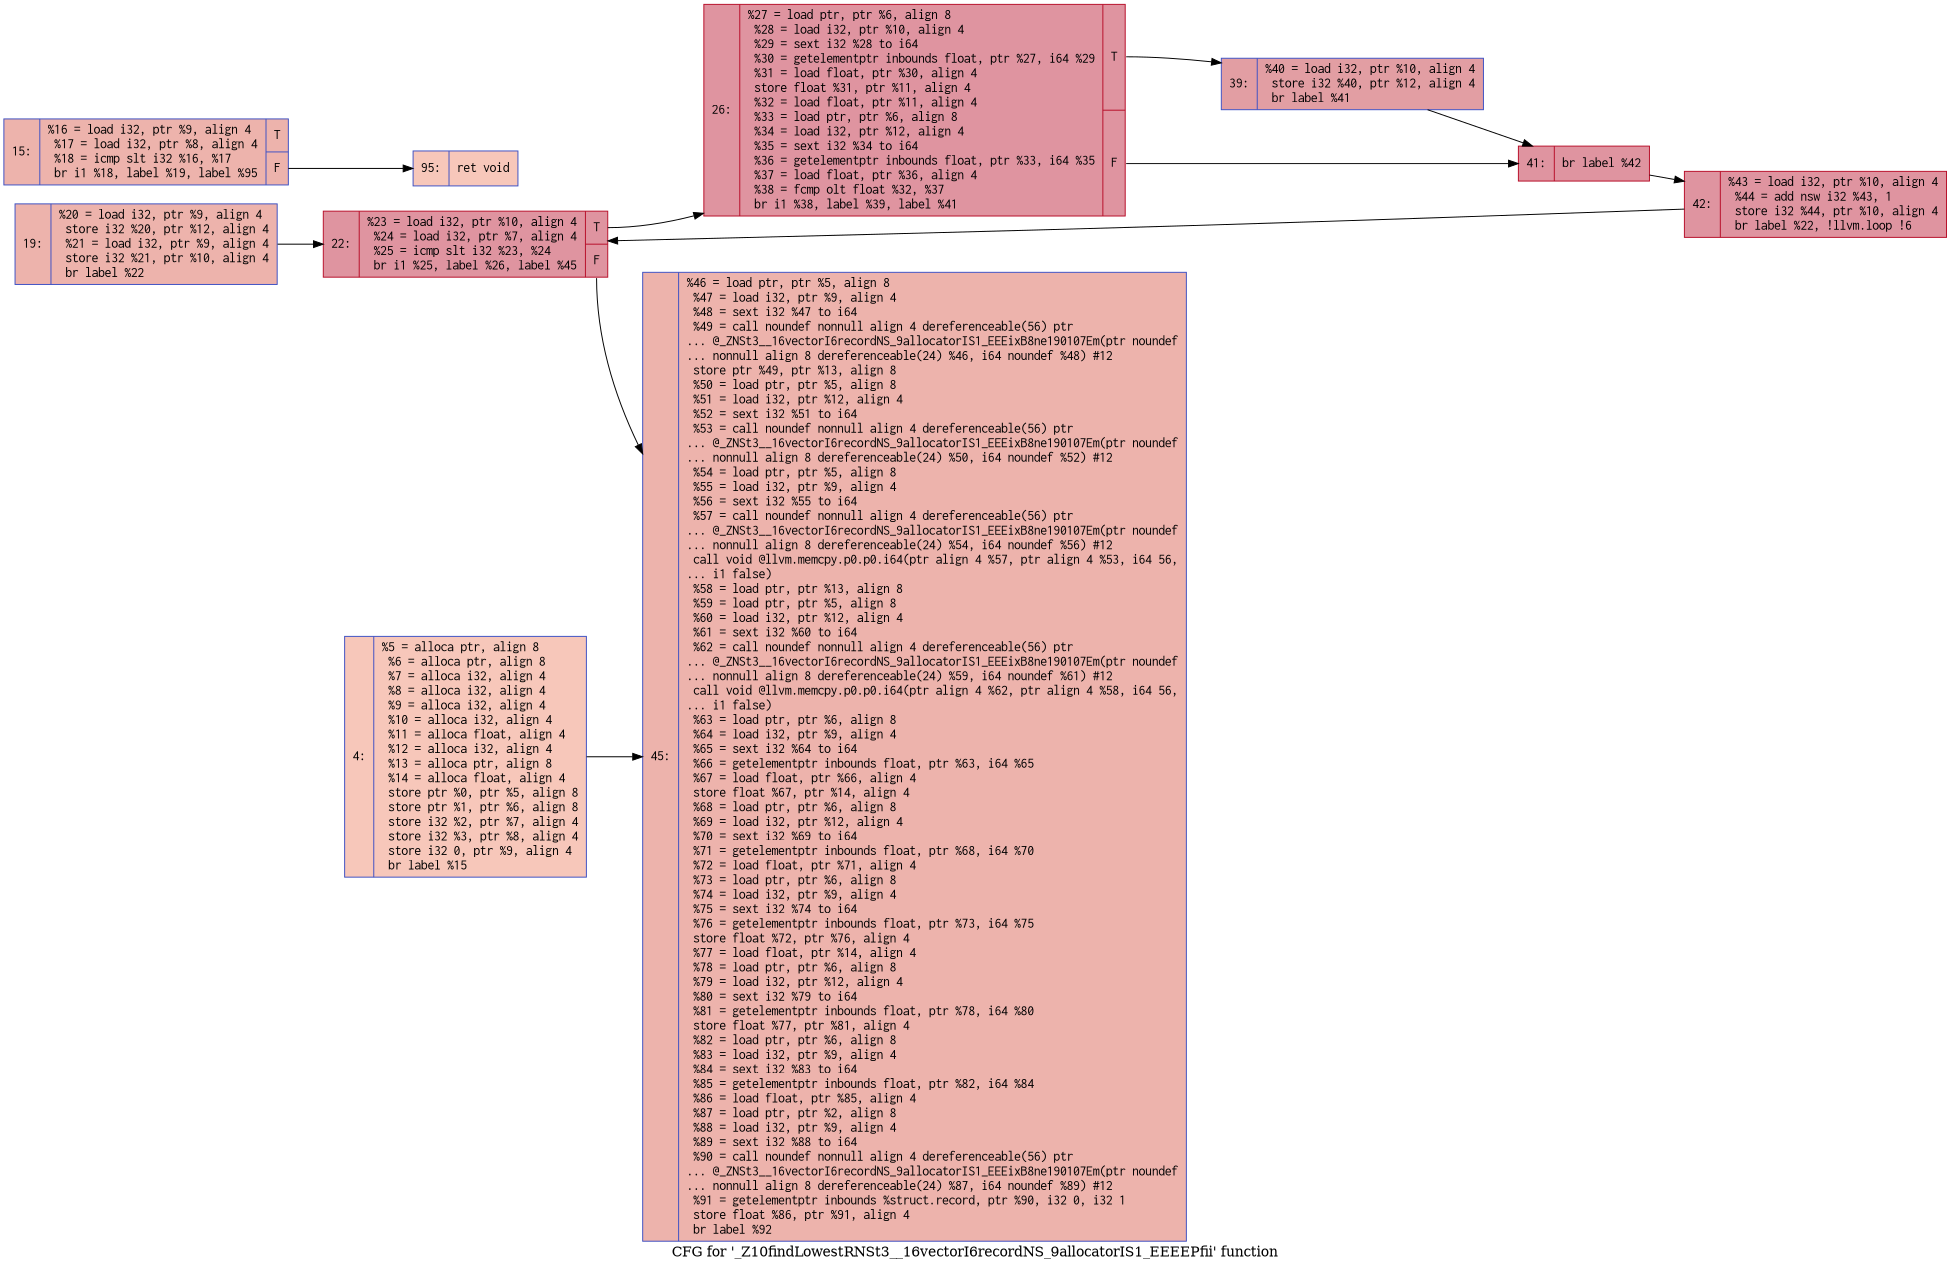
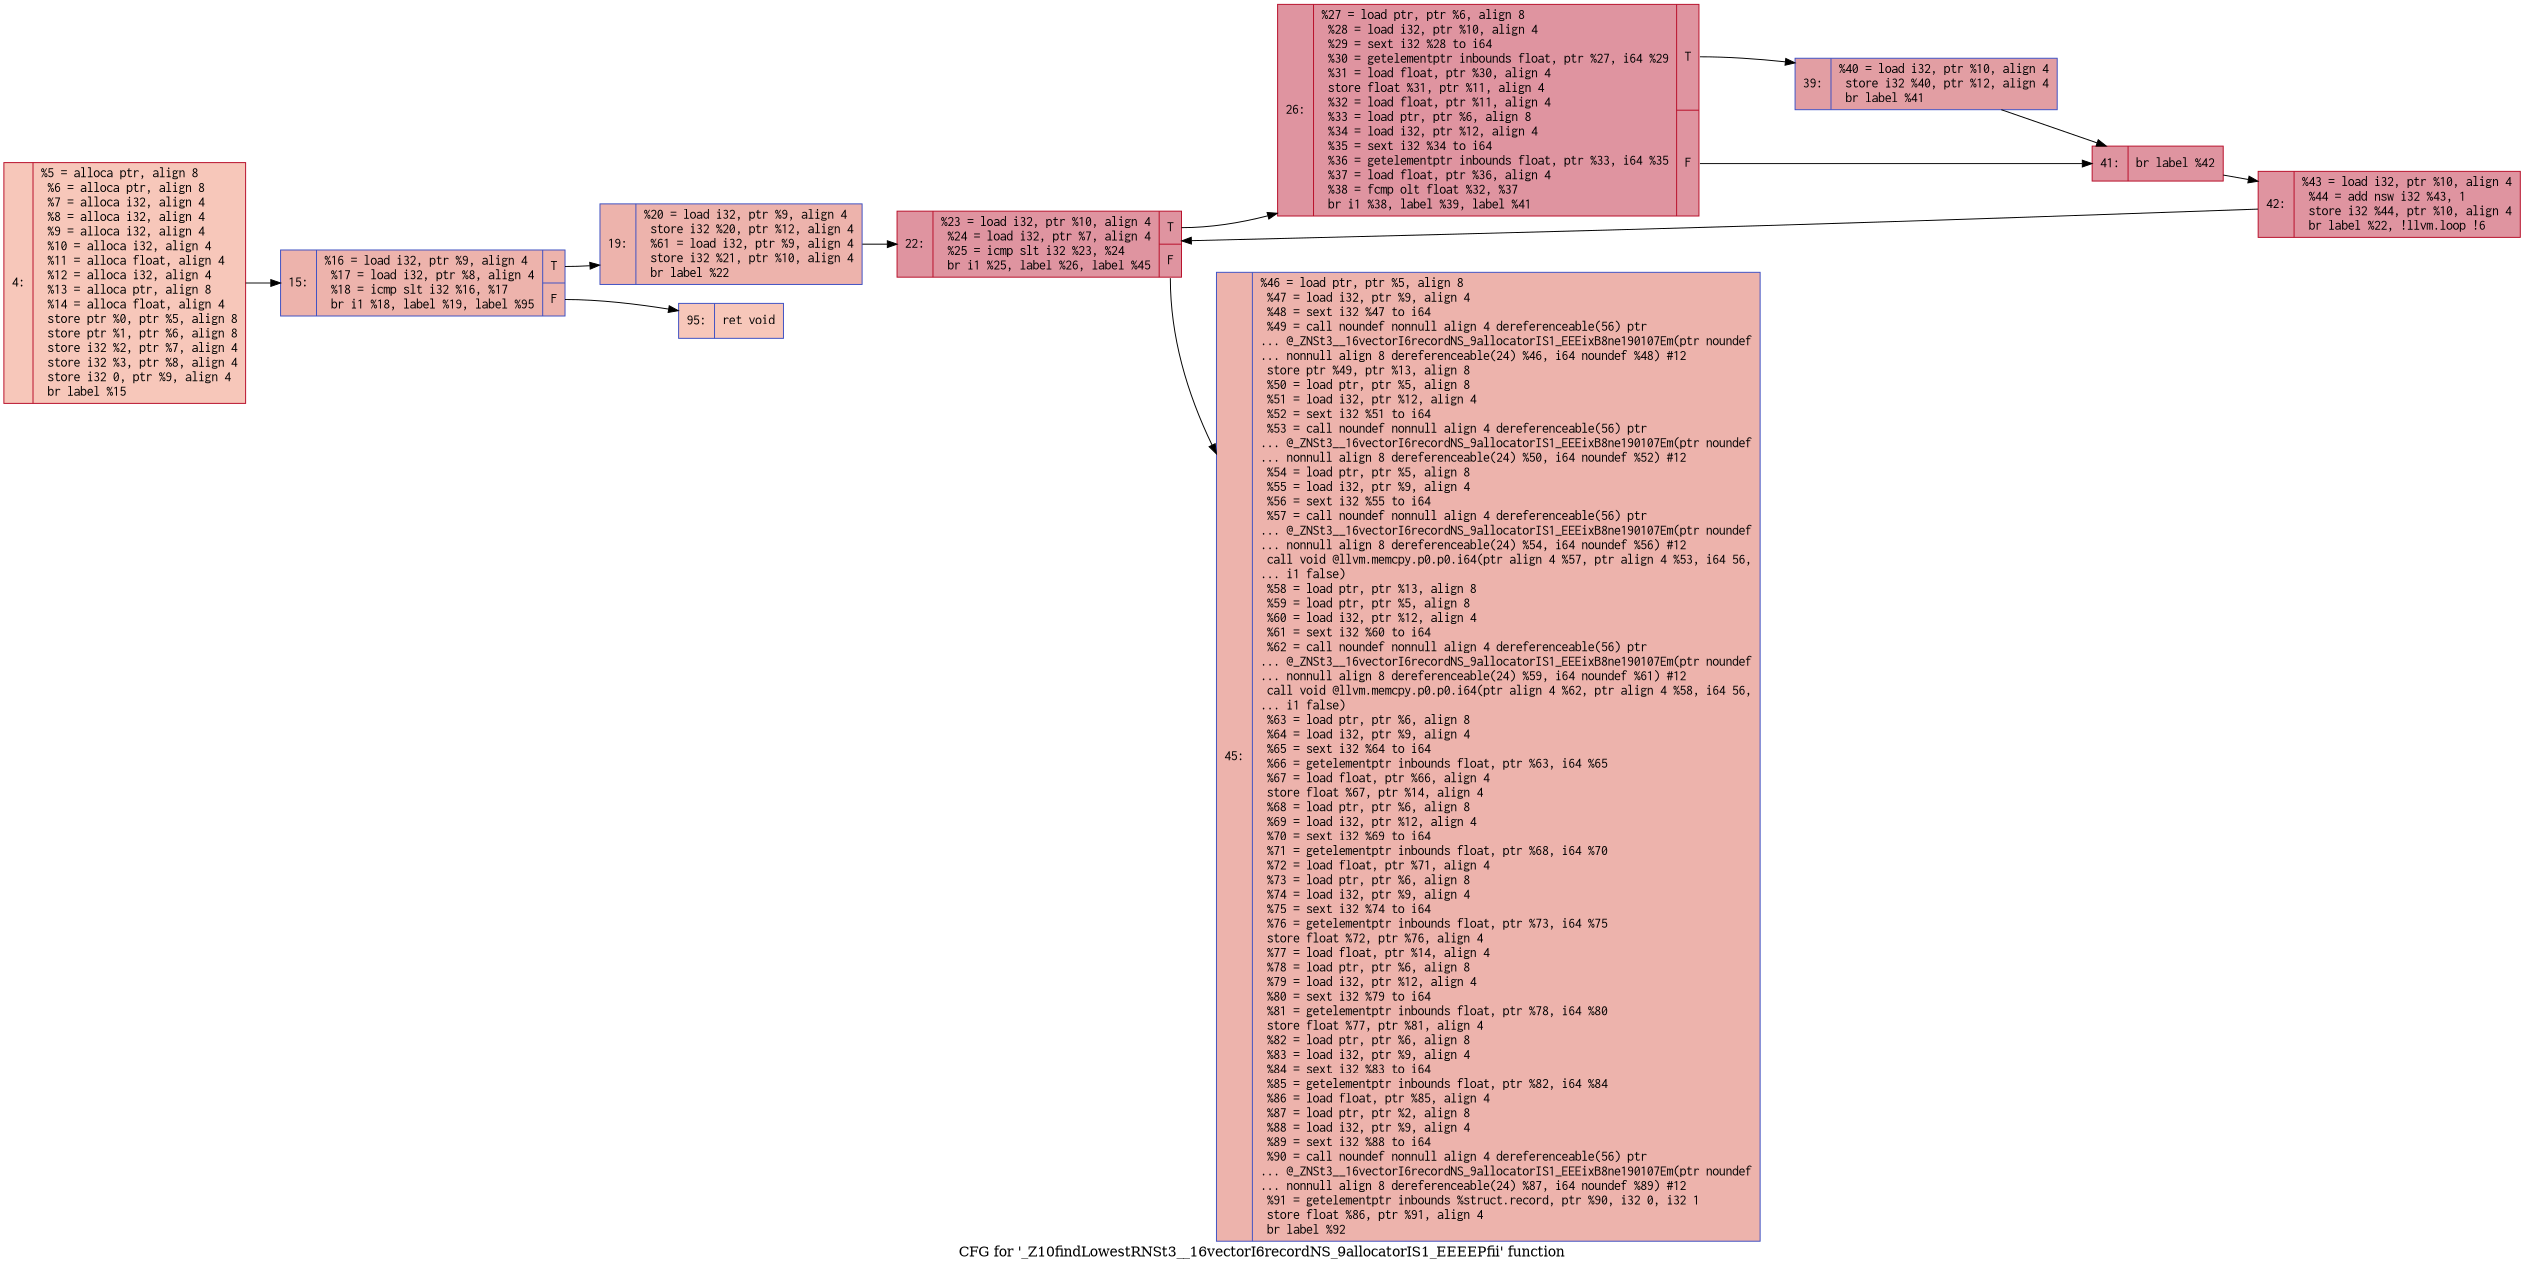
(164, 244) -> (749, 244)
none -> (577, 266)
(466, 757) -> (125, 283)
(610, 757) -> (258, 283)
